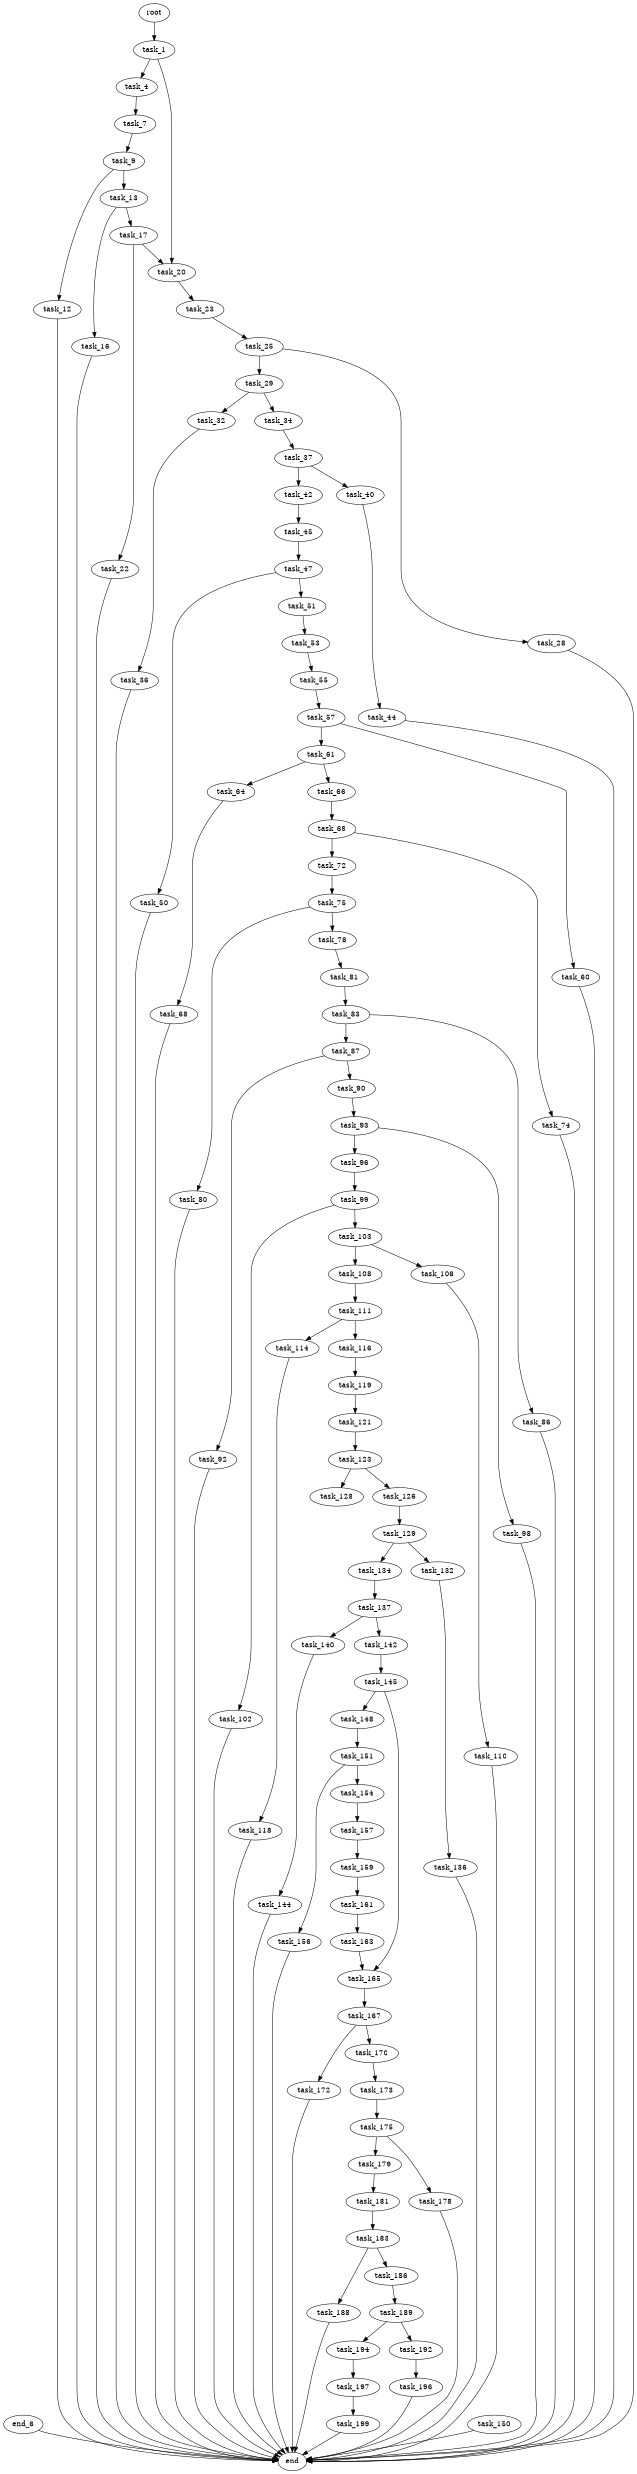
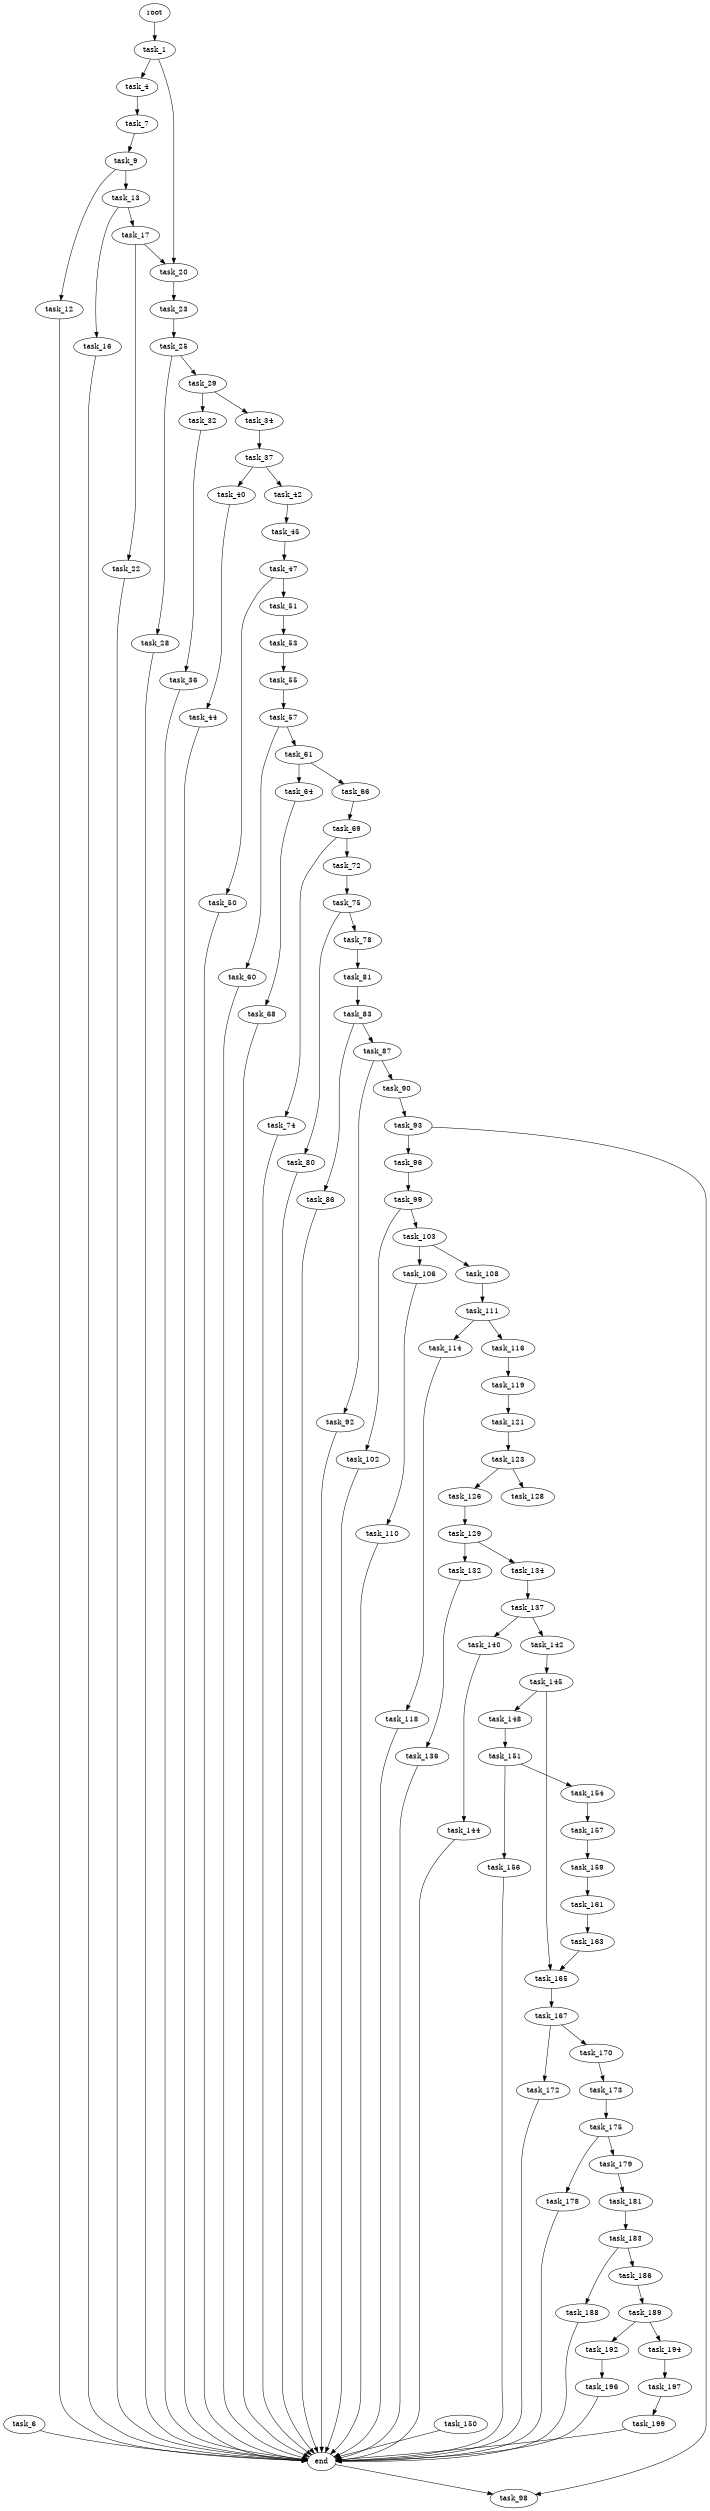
(536, 2097) -> (412, 2479)
(23, 2424) -> (24, 2424)
